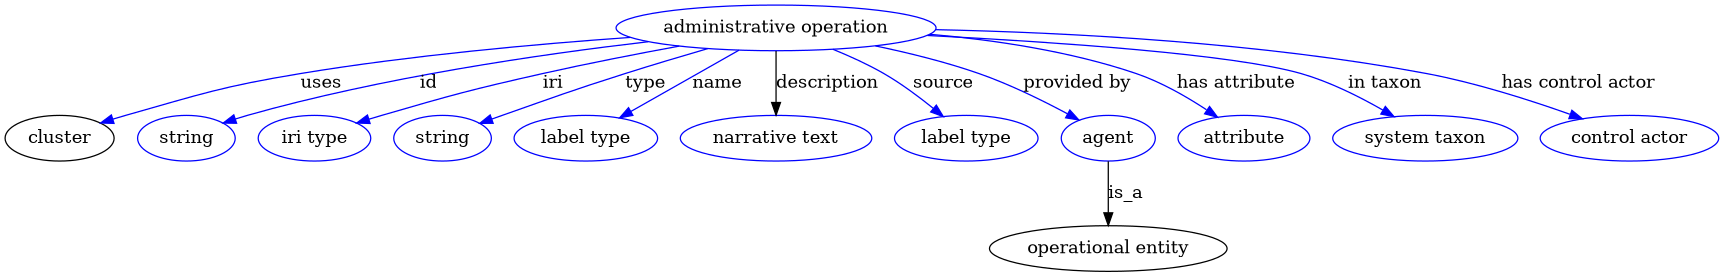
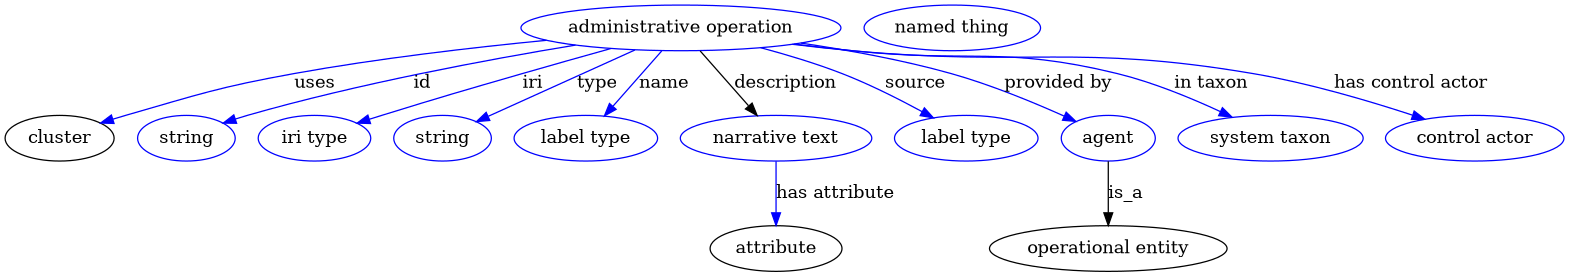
none -> (952, 28)
(1073, 56) -> (776, 187)
(1244, 138) -> (776, 249)
